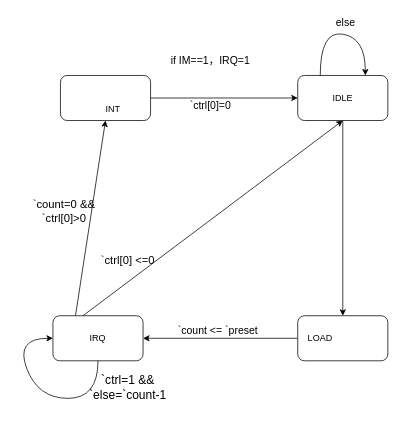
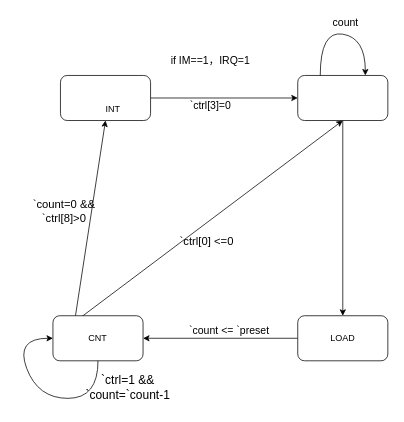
(345, 23) -> (345, 23)
(342, 98) -> none
(210, 105) -> (210, 105)
(64, 210) -> (64, 210)
(128, 259) -> (207, 240)
(218, 330) -> (229, 330)
(98, 338) -> (98, 338)
(320, 338) -> (342, 338)
(128, 387) -> (128, 387)
